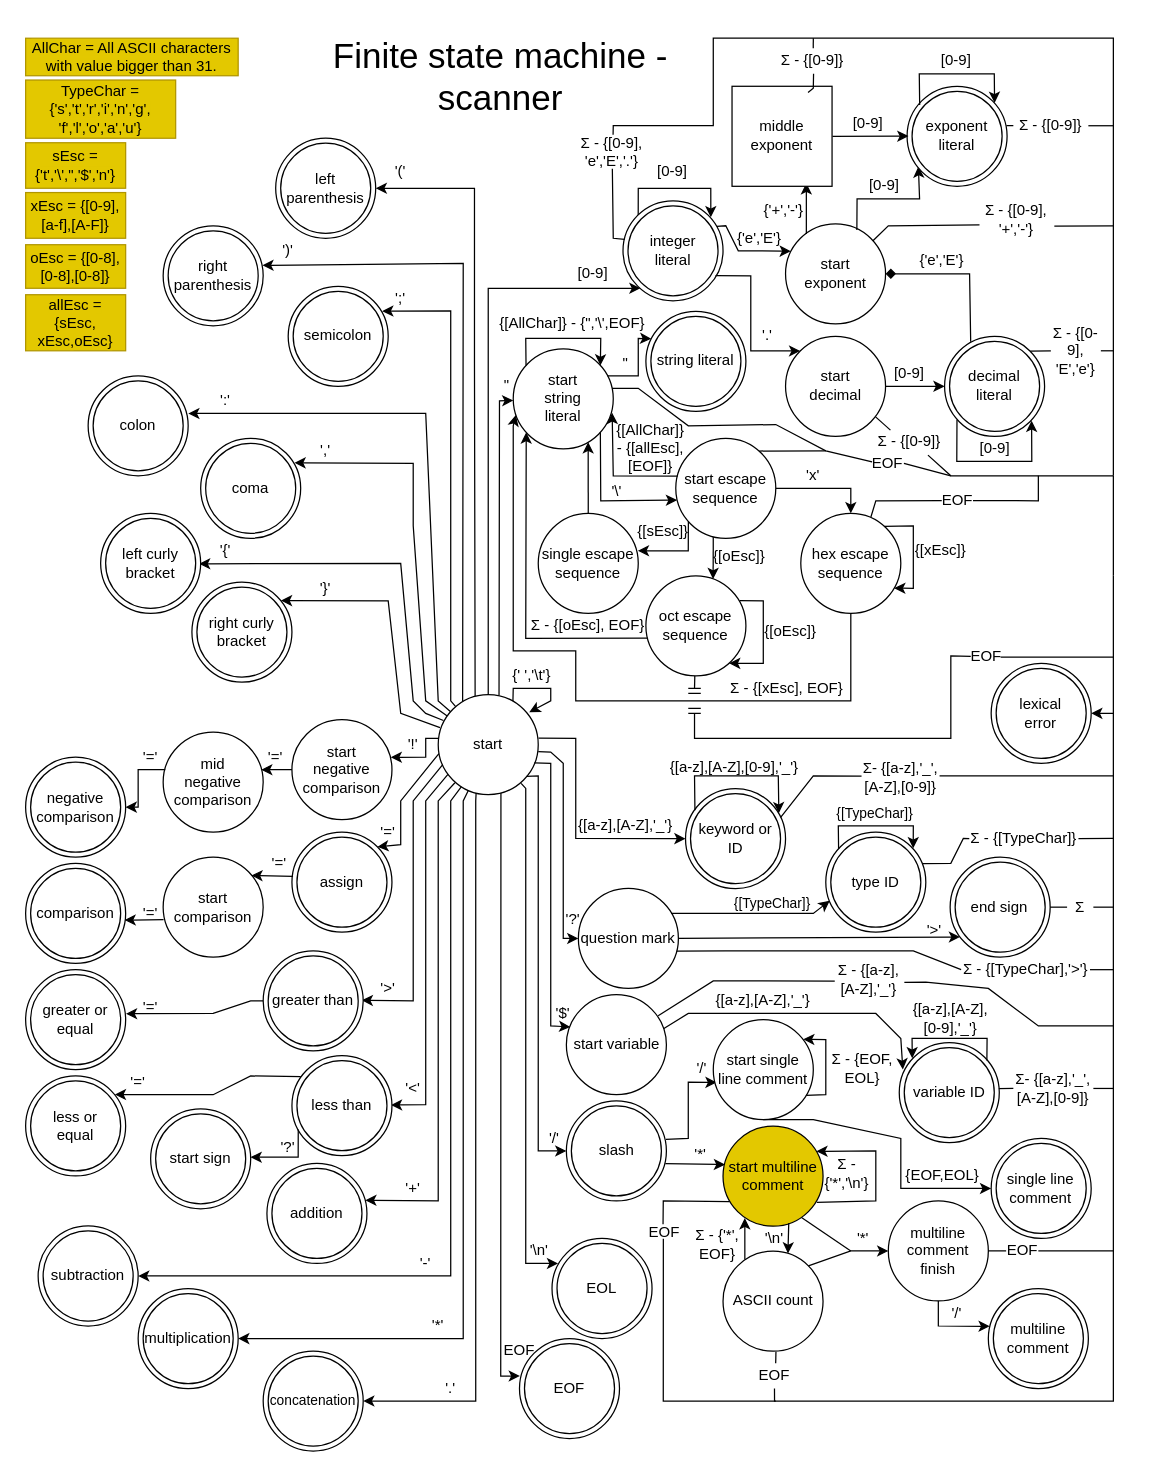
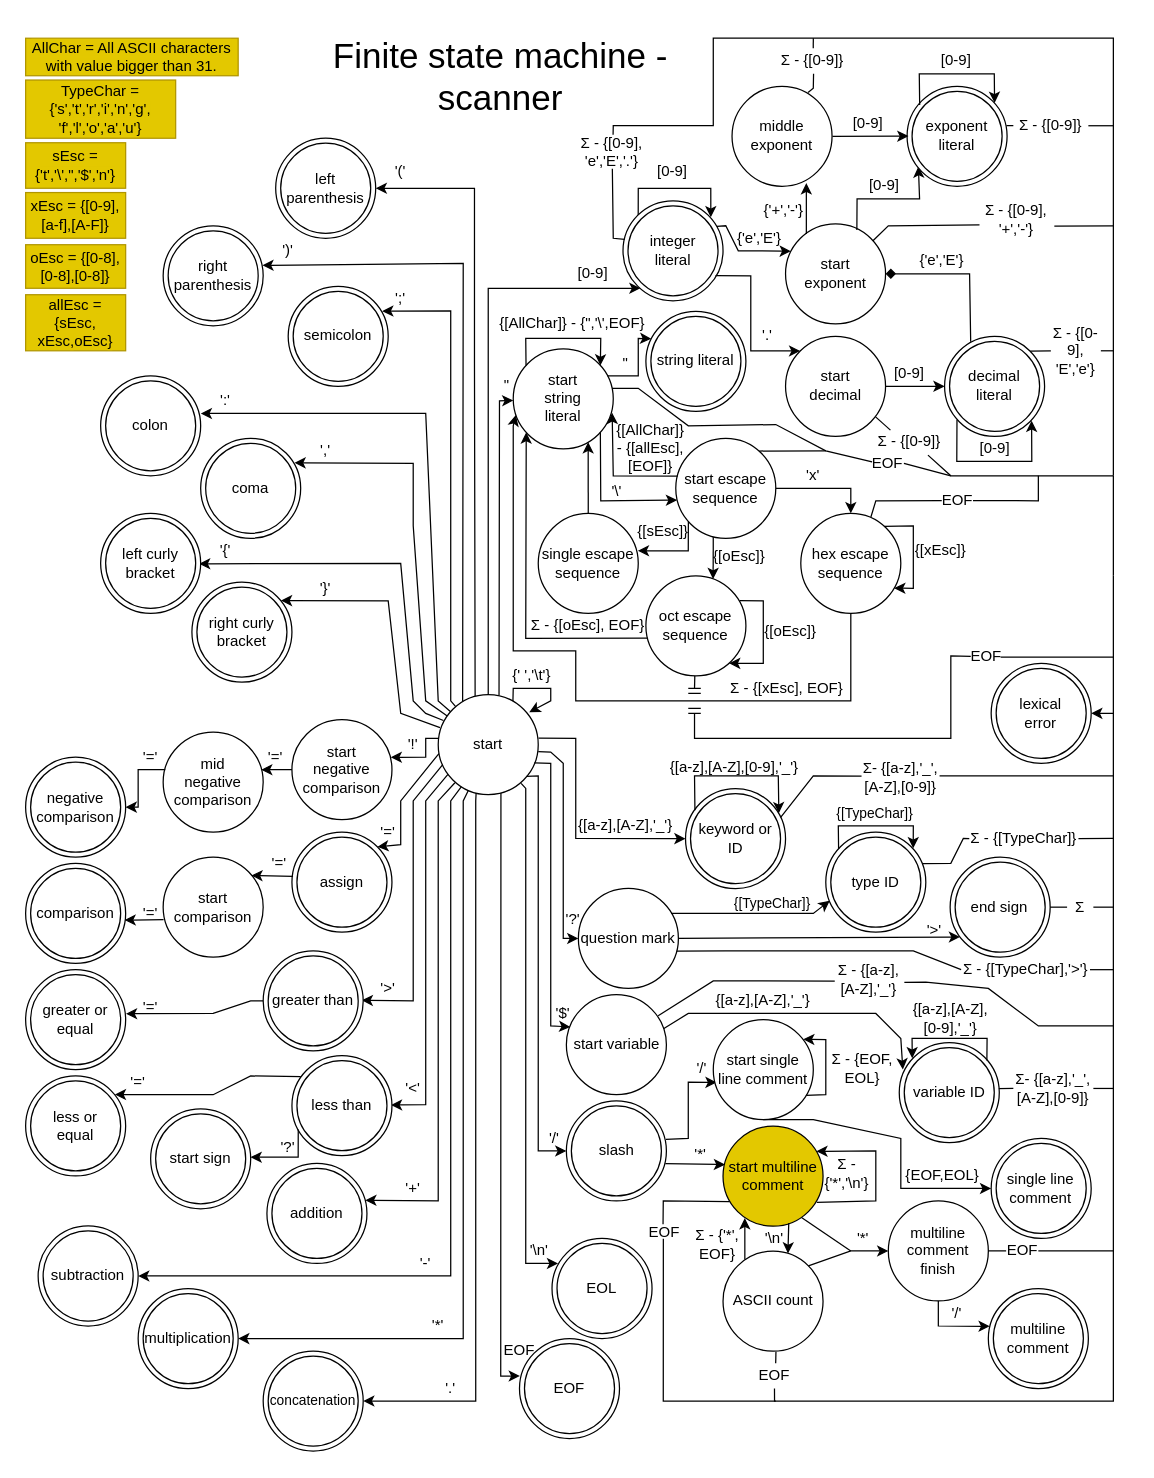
(782, 136) -> (782, 136)
(138, 426) -> (151, 426)
